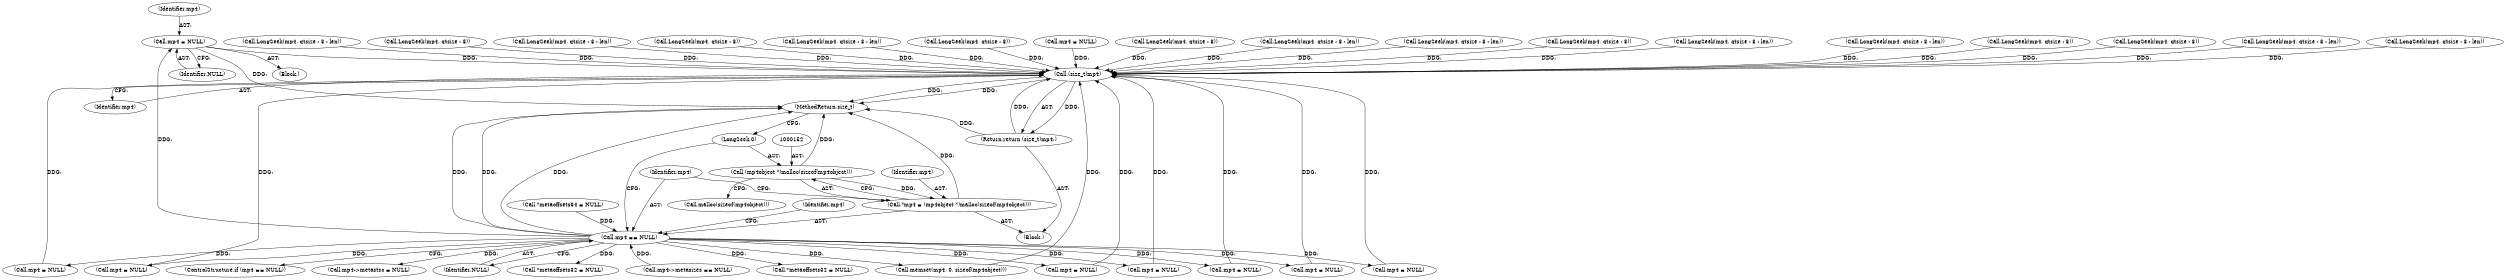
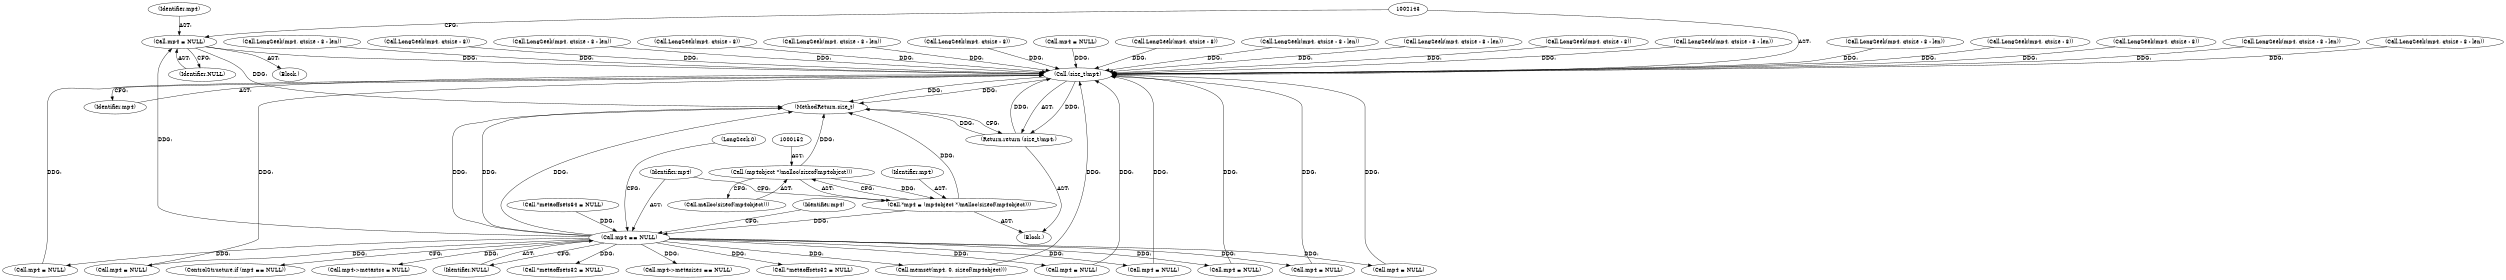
none -> (1408, 9)
(783, 123) -> (934, 113)
(763, 155) -> (768, 195)
(822, 221) -> (822, 221)
(639, 259) -> (657, 253)
